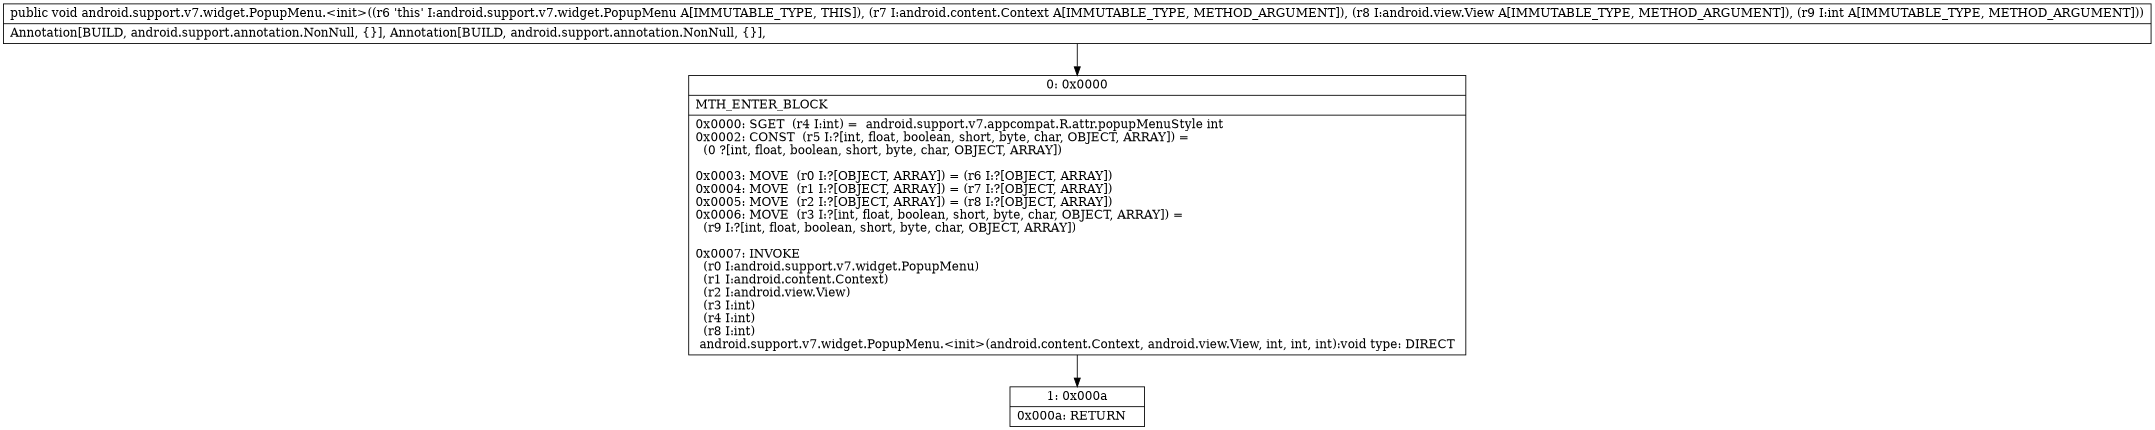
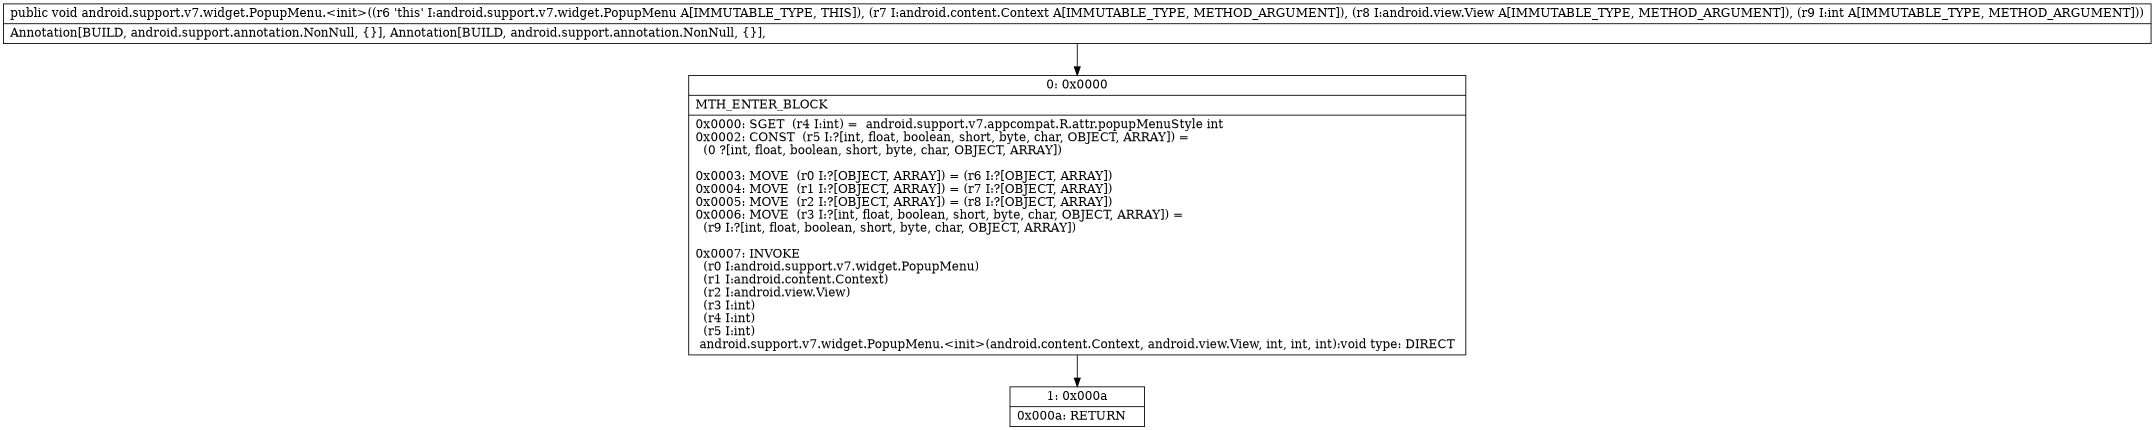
(726, 332) -> (726, 332)
